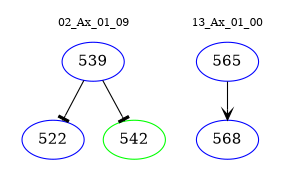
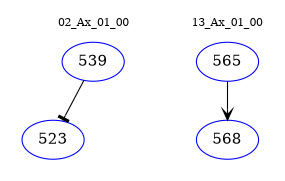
(94, 23) -> (94, 23)
(53, 140) -> (53, 140)
(134, 140) -> none
